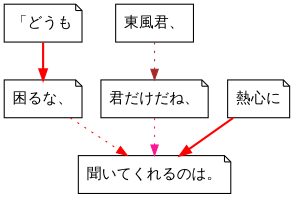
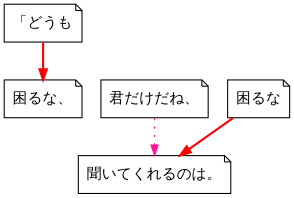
(155, 23) -> none
(259, 99) -> (259, 99)
(94, 134) -> none
